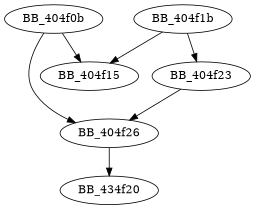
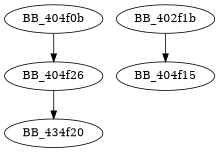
(183, 19) -> (166, 19)
(69, 44) -> none
(201, 76) -> none
